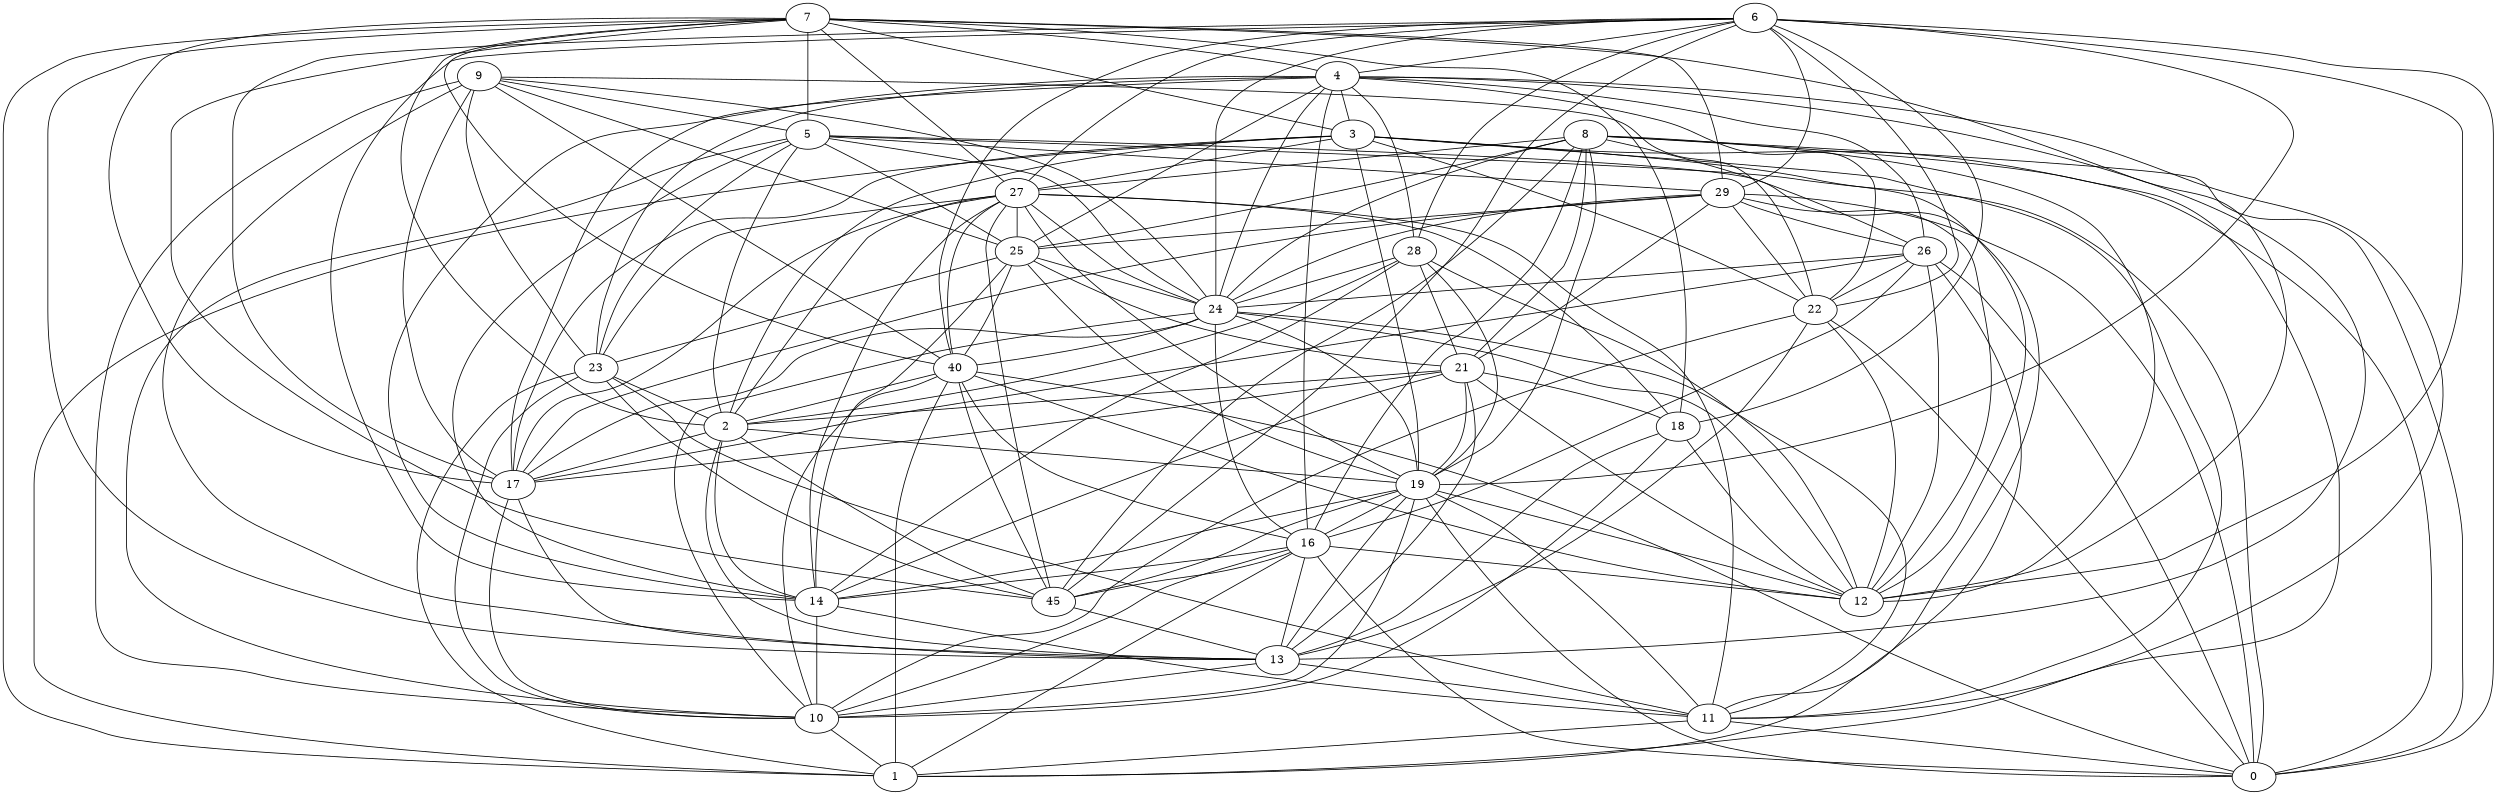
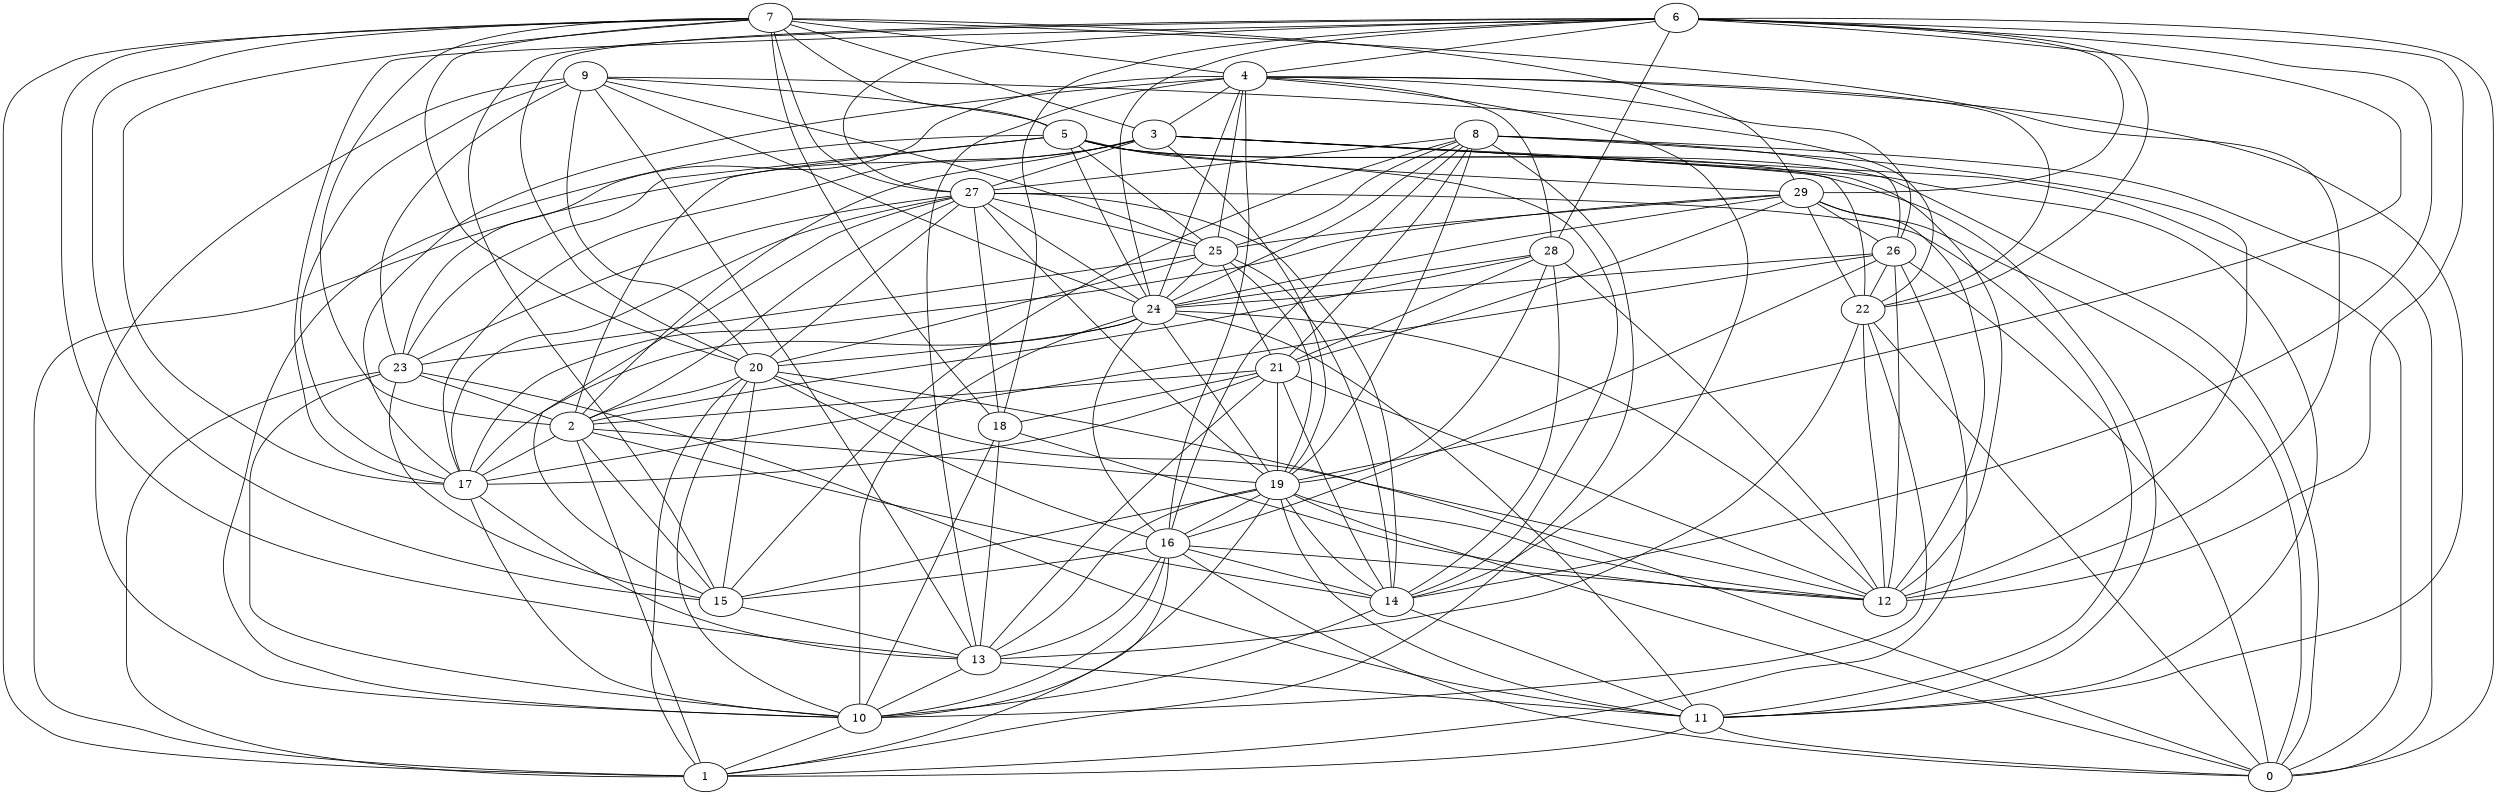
(955, 368) -> (757, 368)
(1054, 602) -> (721, 602)
(912, 641) -> (639, 602)
